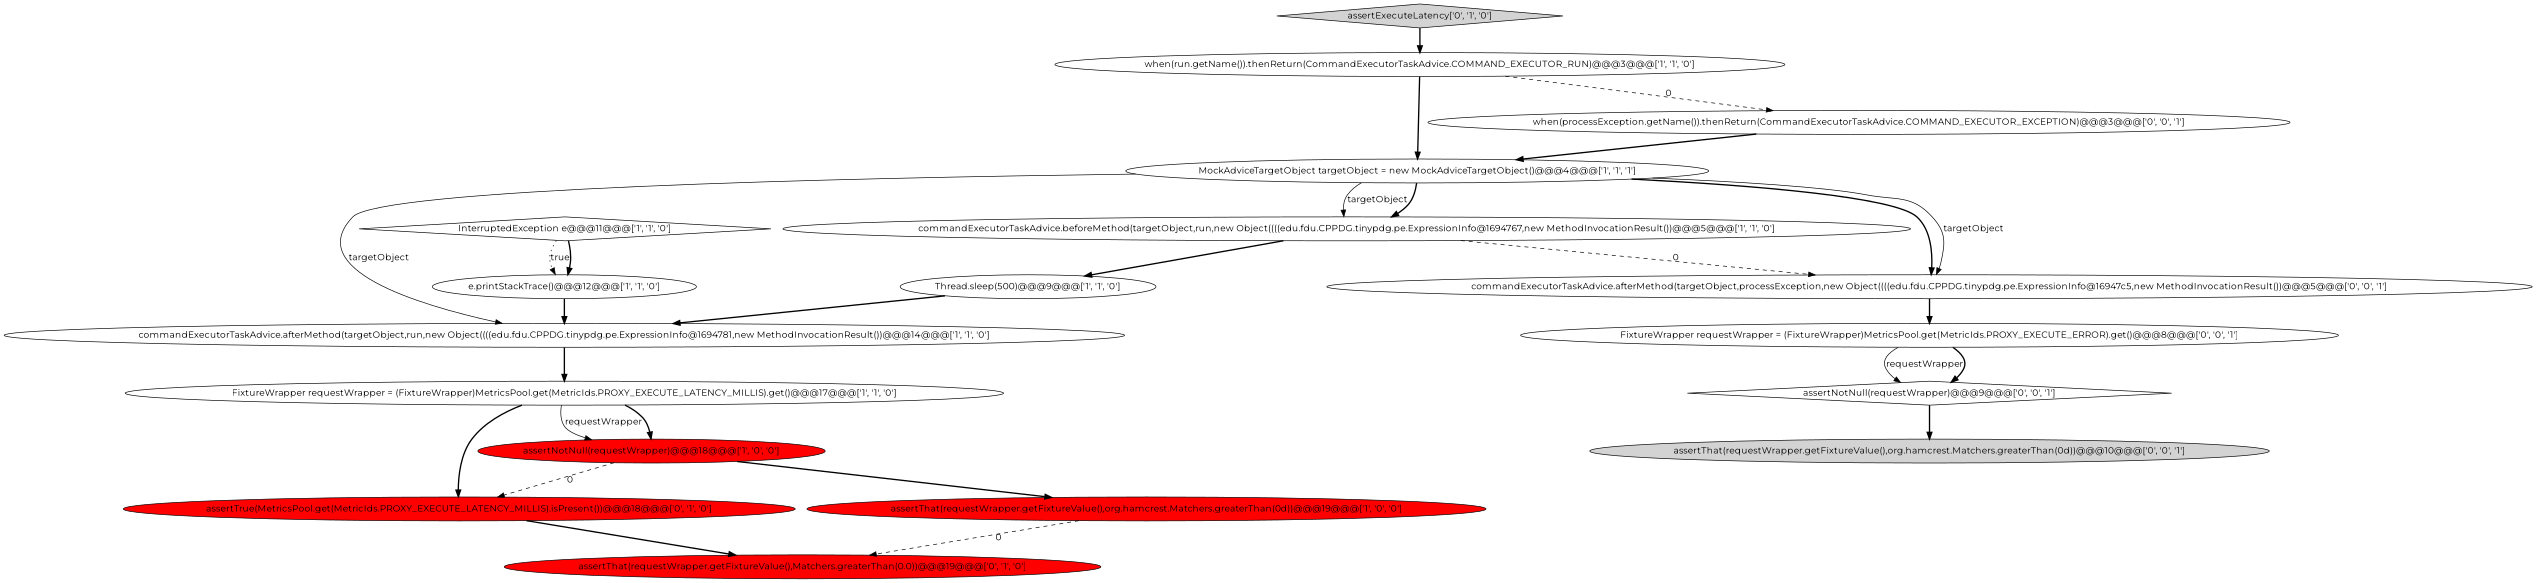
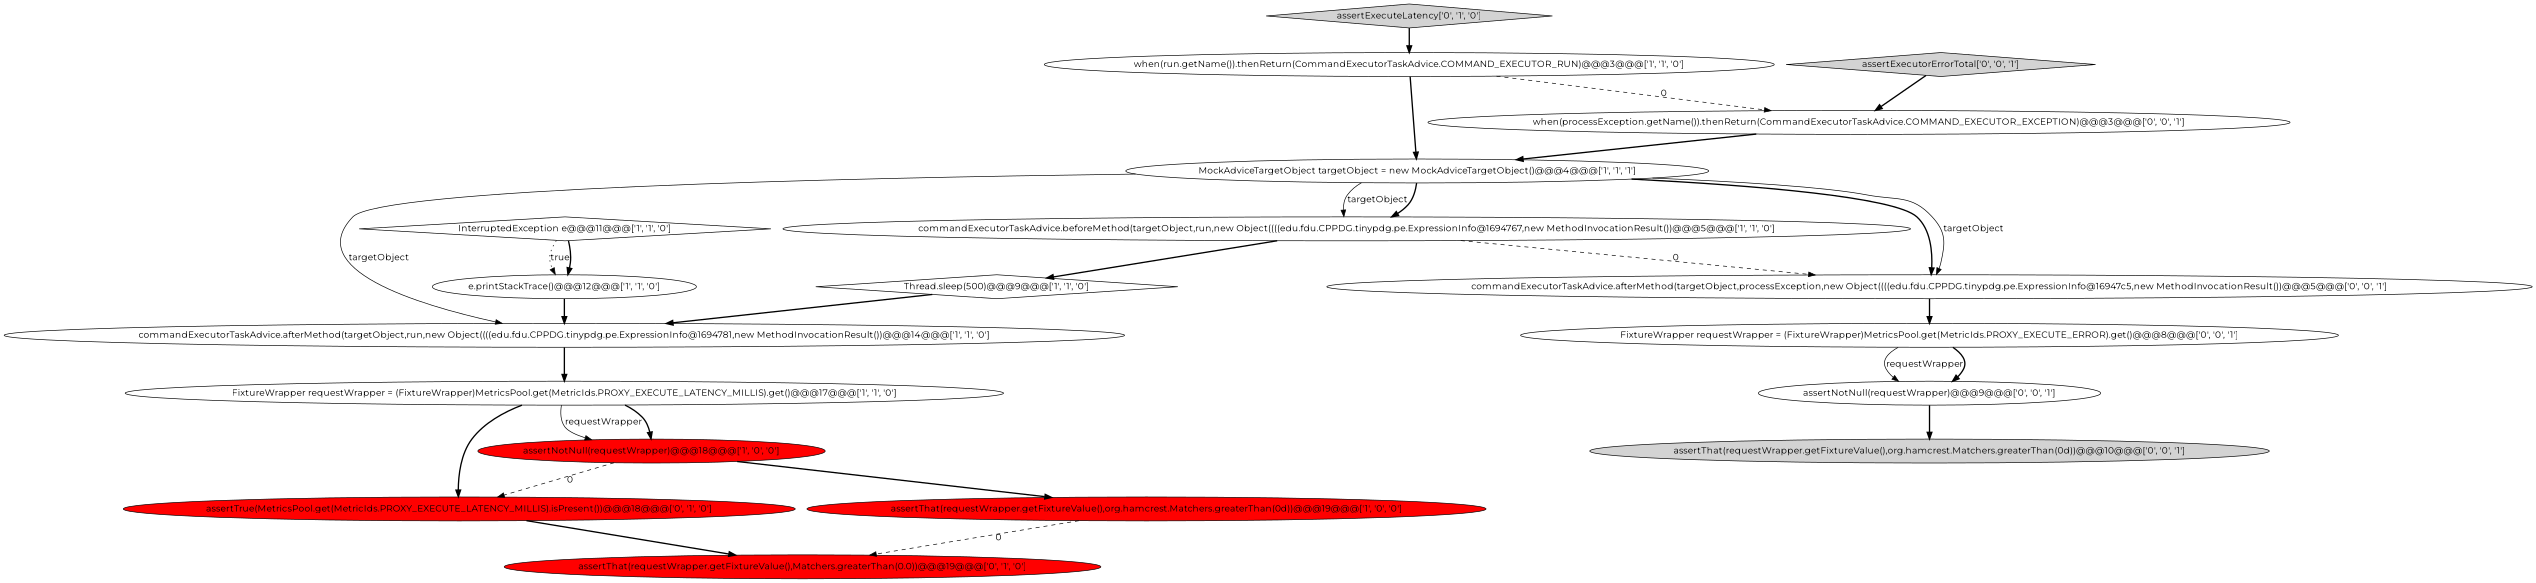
none -> (1941, 65)
(1028, 287) -> (997, 287)
(1930, 393) -> (1930, 393)
